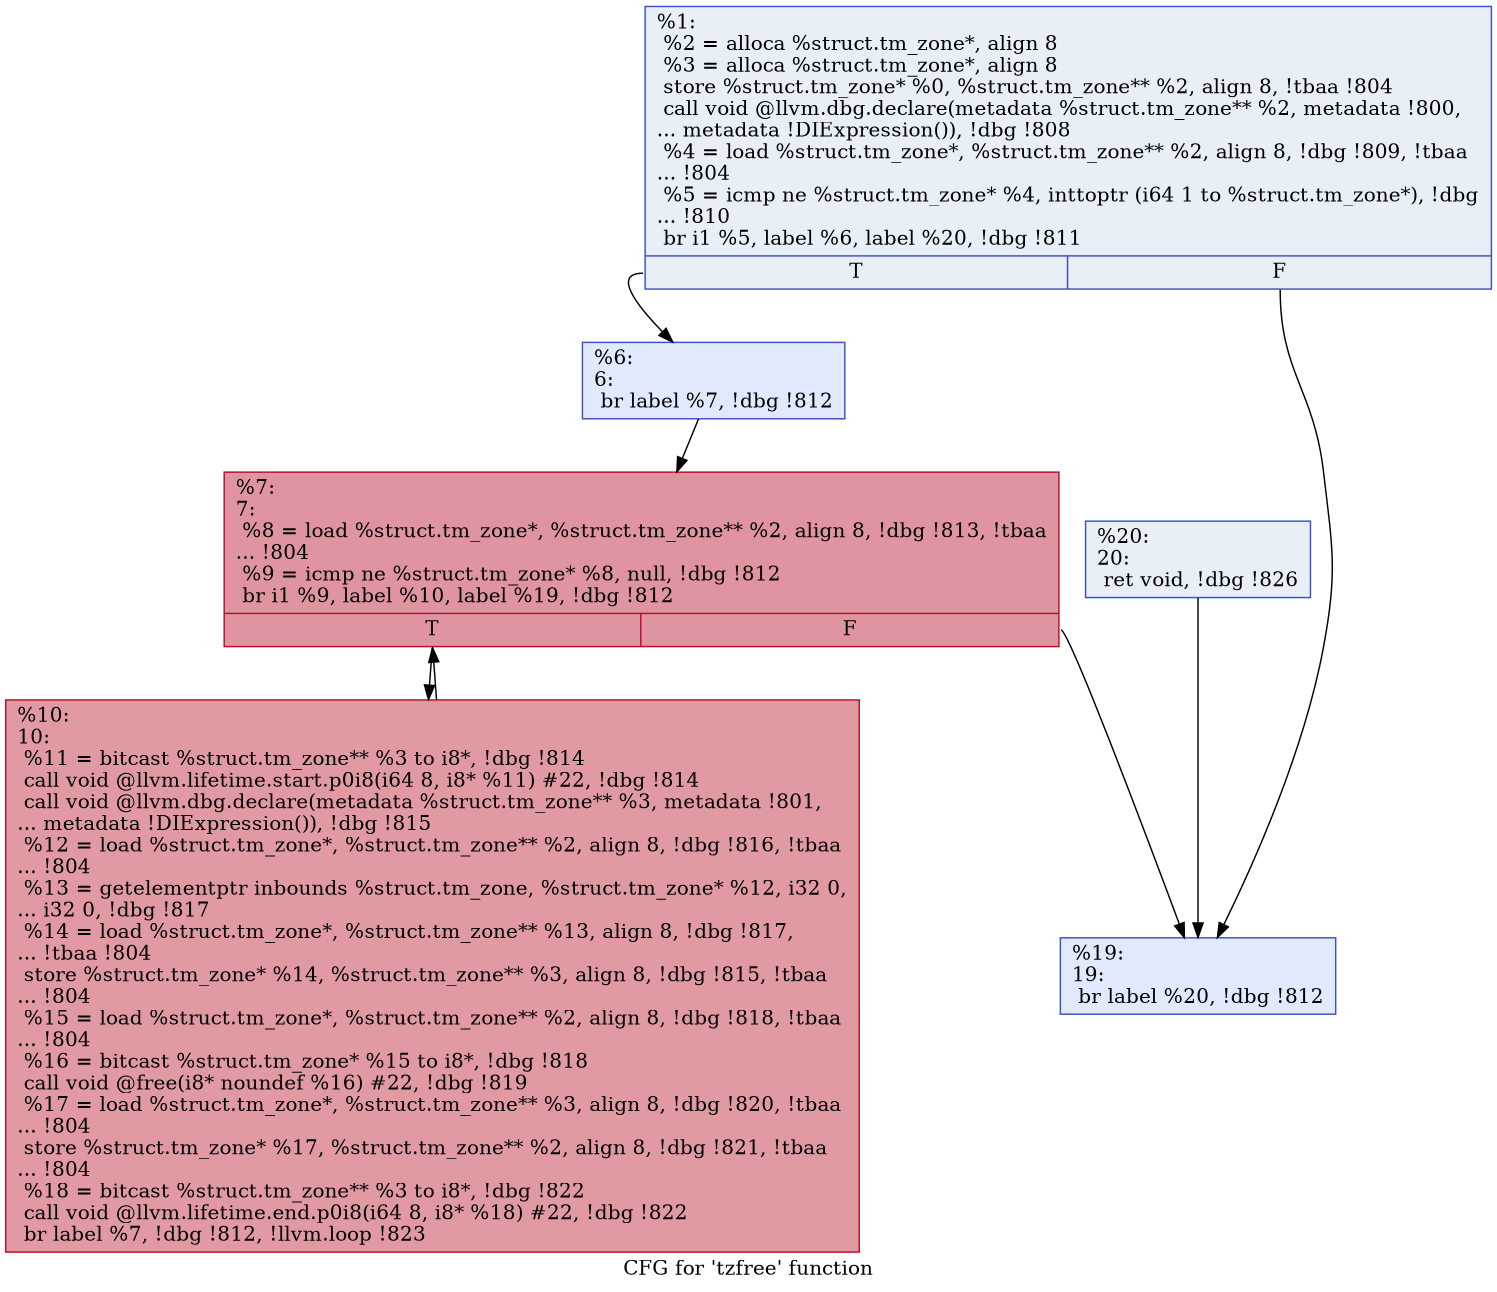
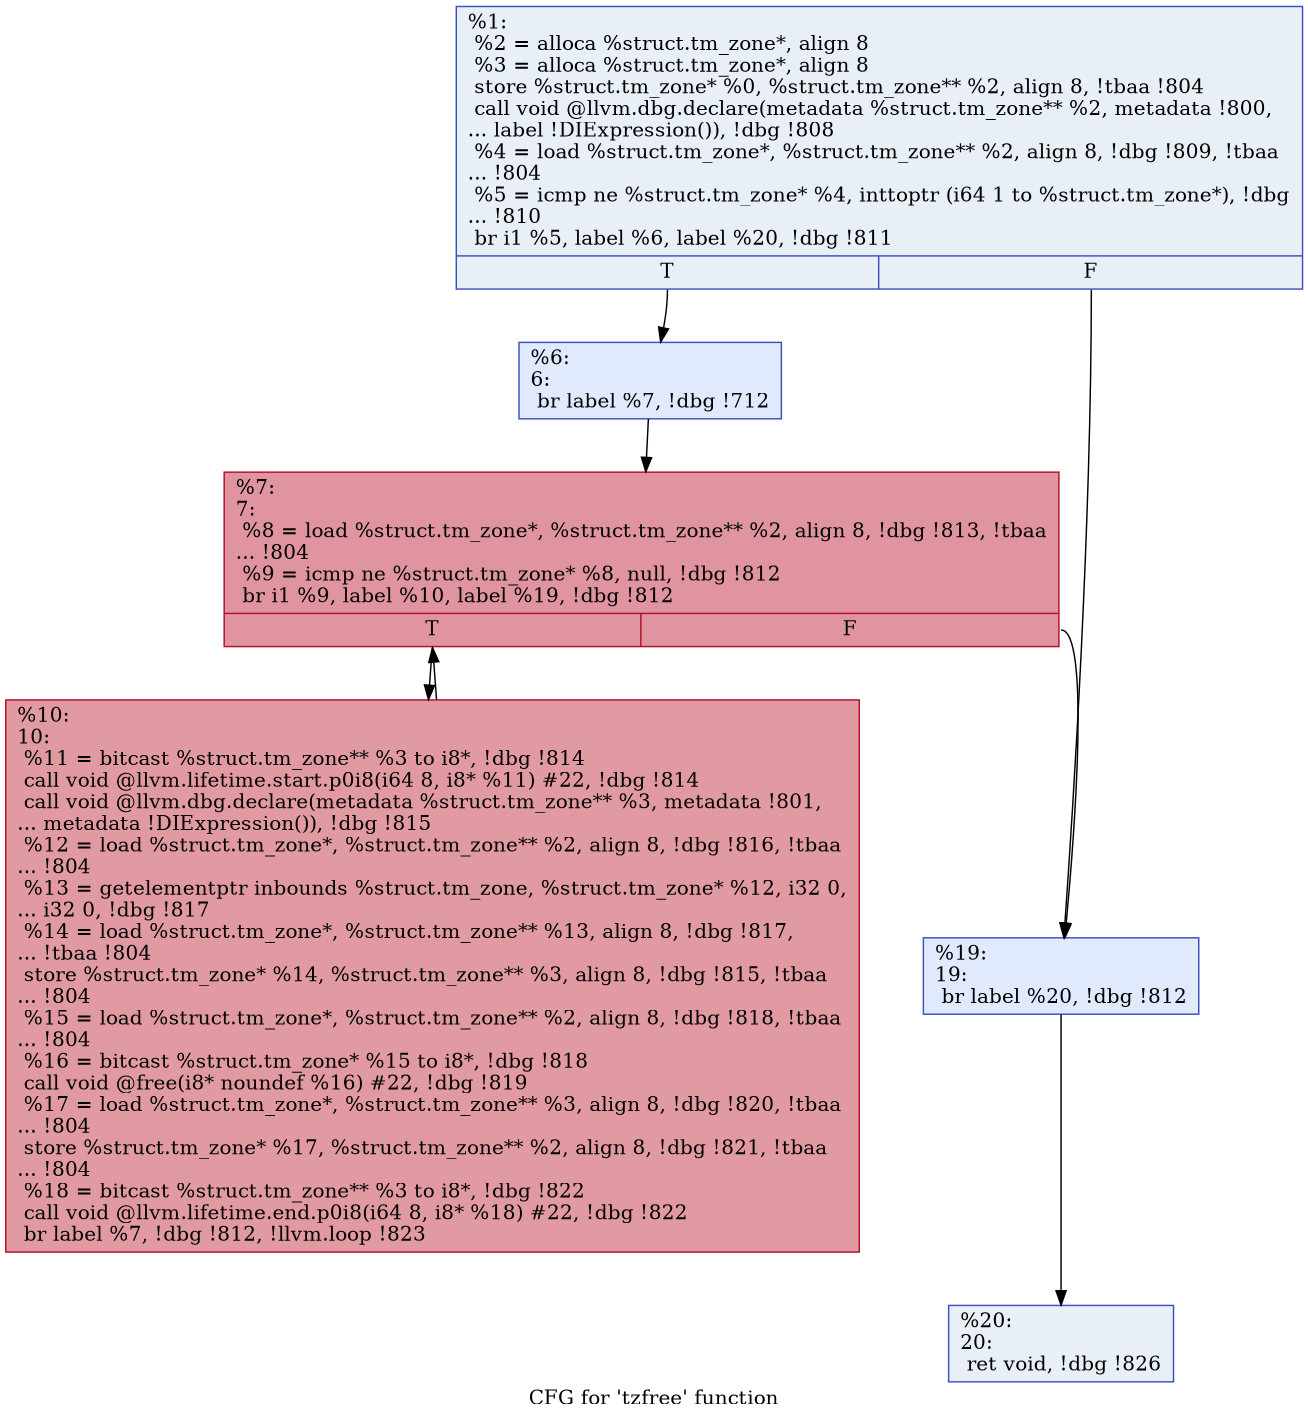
(864, 130) -> (652, 130)
(714, 402) -> (650, 402)
(1198, 760) -> (1061, 1153)
